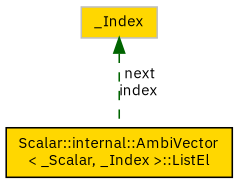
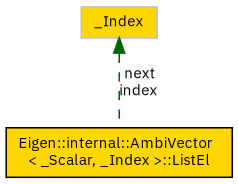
(119, 153) -> (119, 153)
